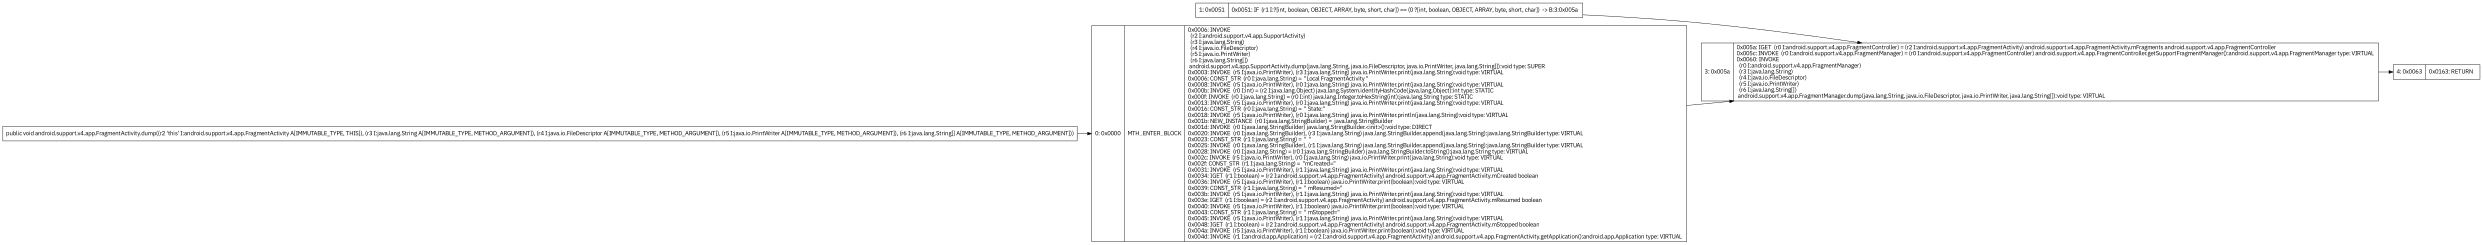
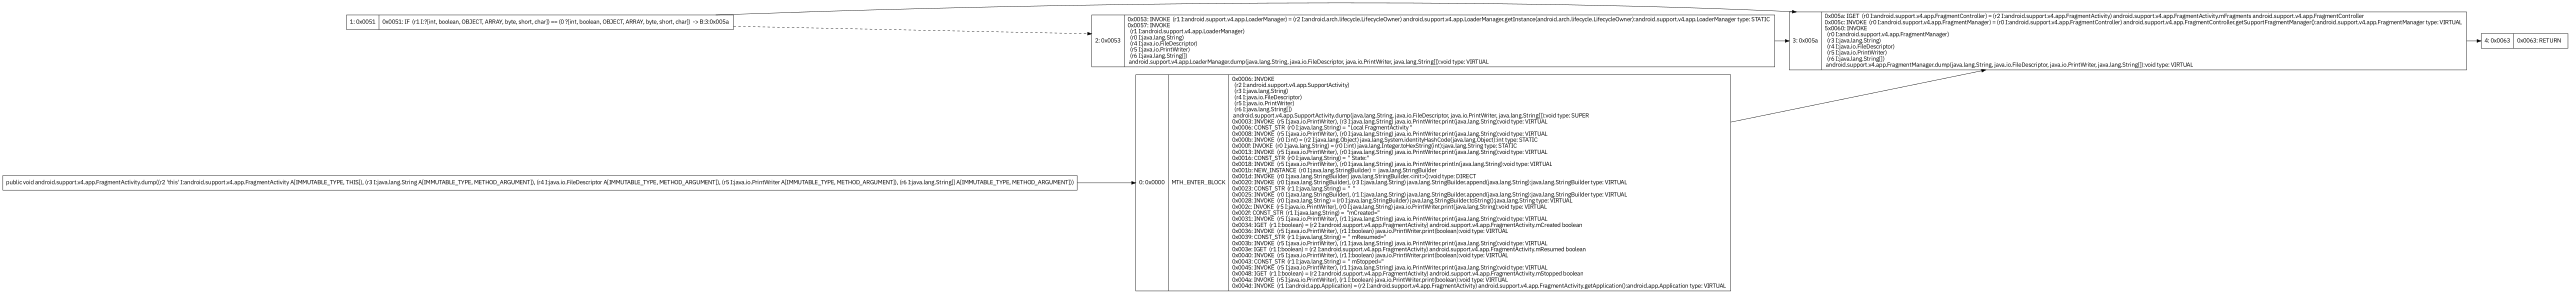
none -> (1433, 41)
(1759, 60) -> (1847, 29)
(2453, 72) -> (2541, 41)
